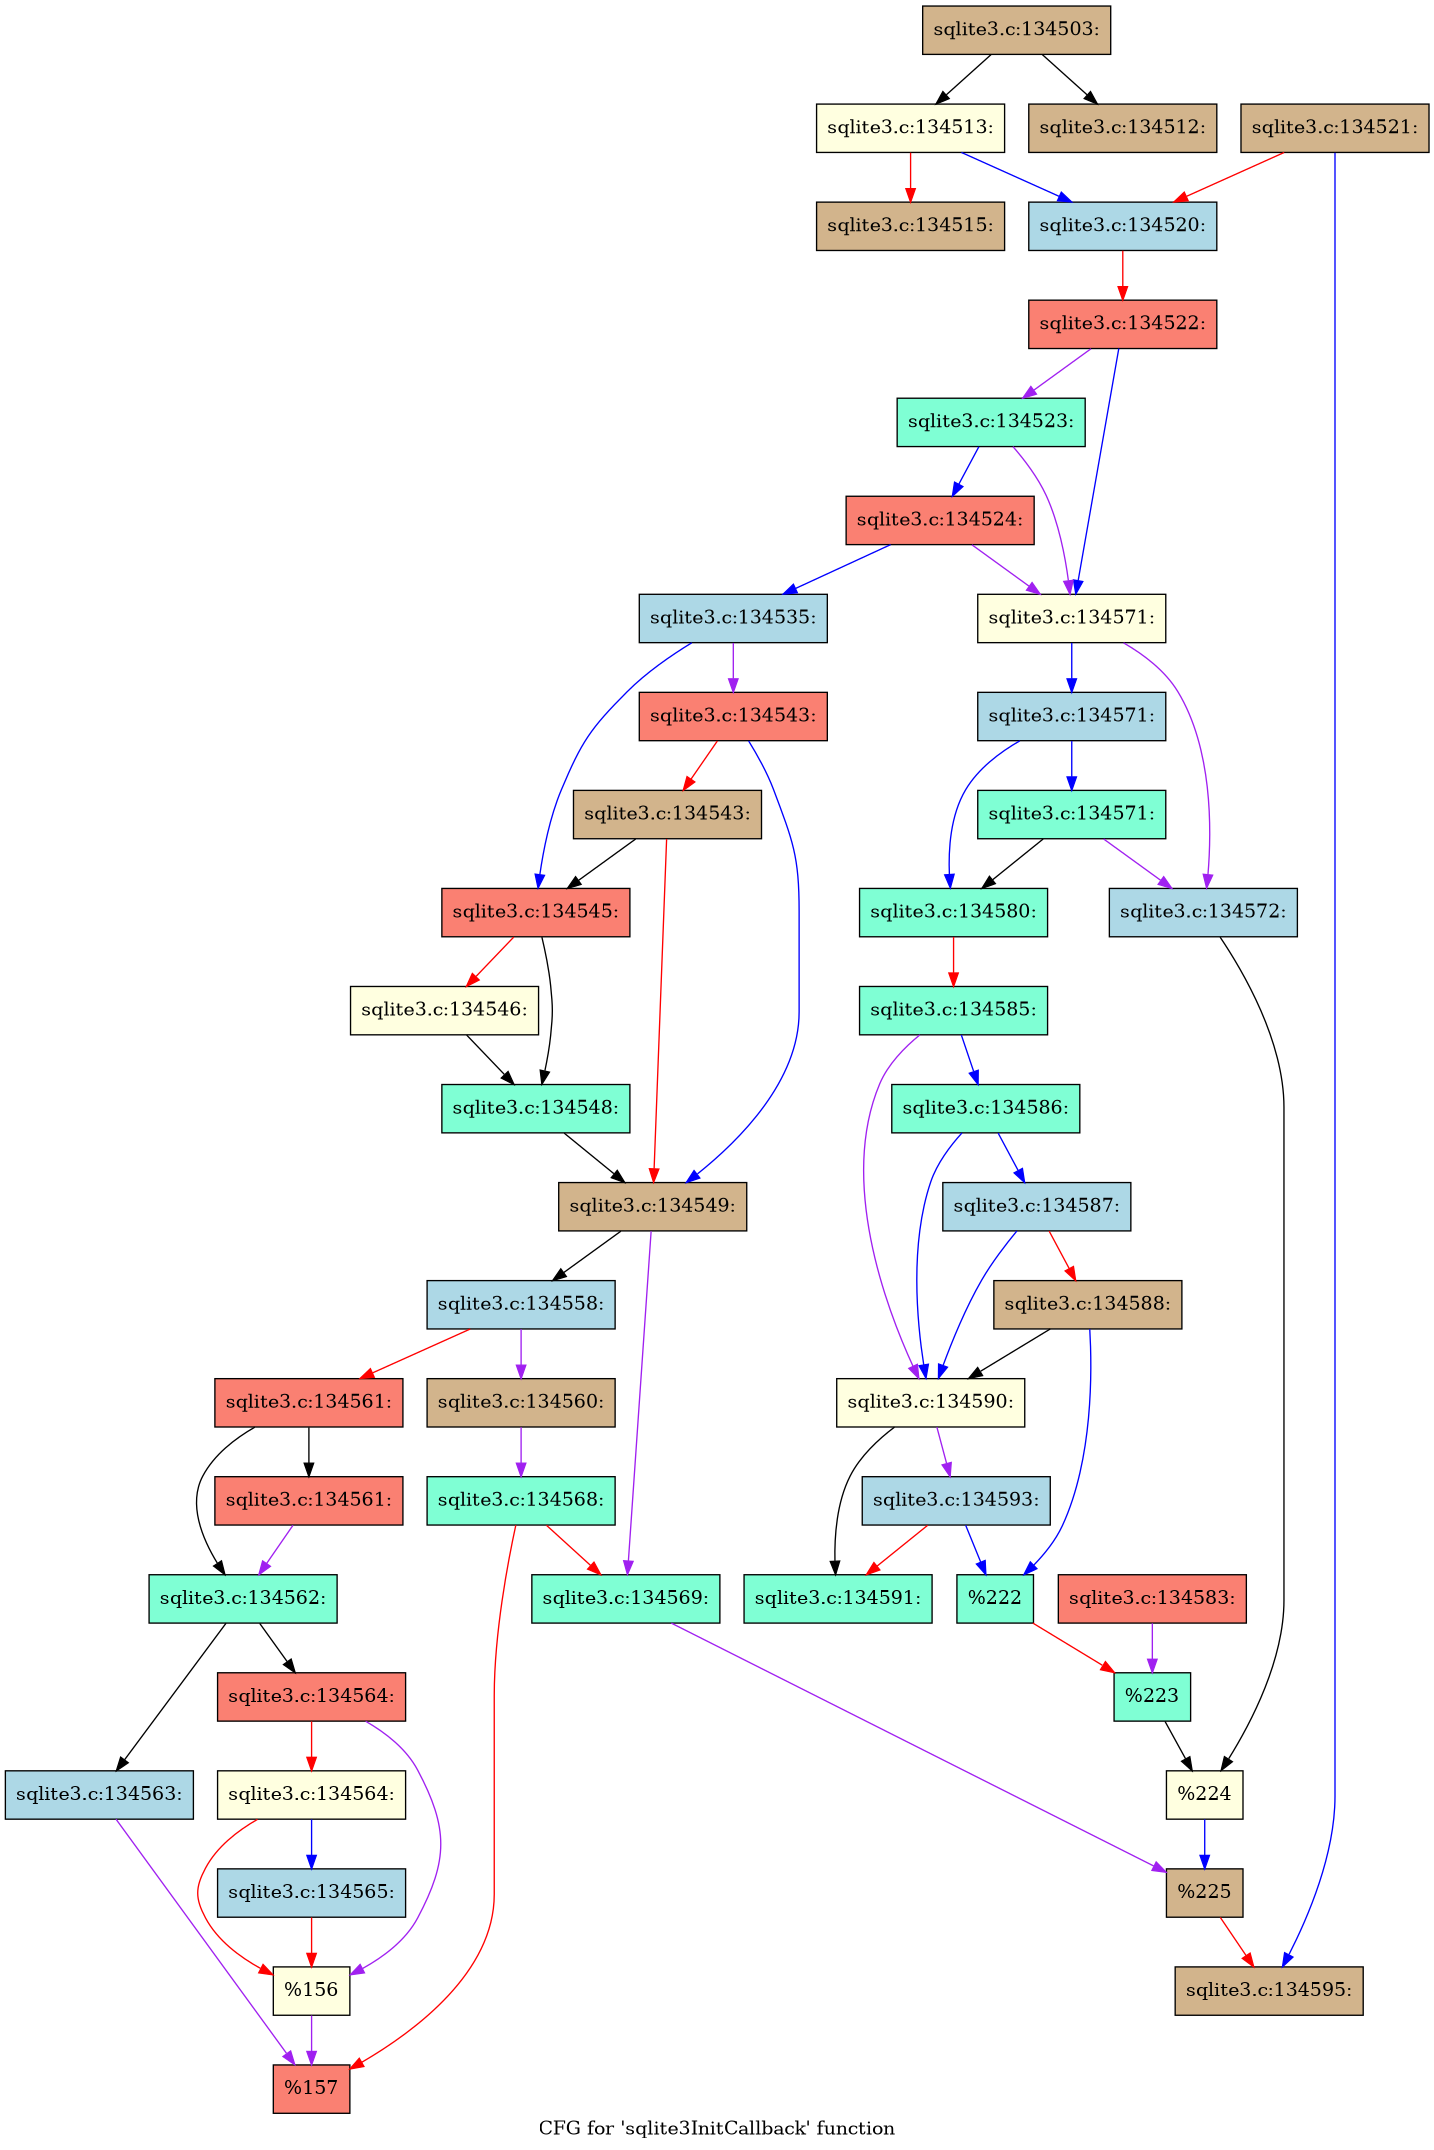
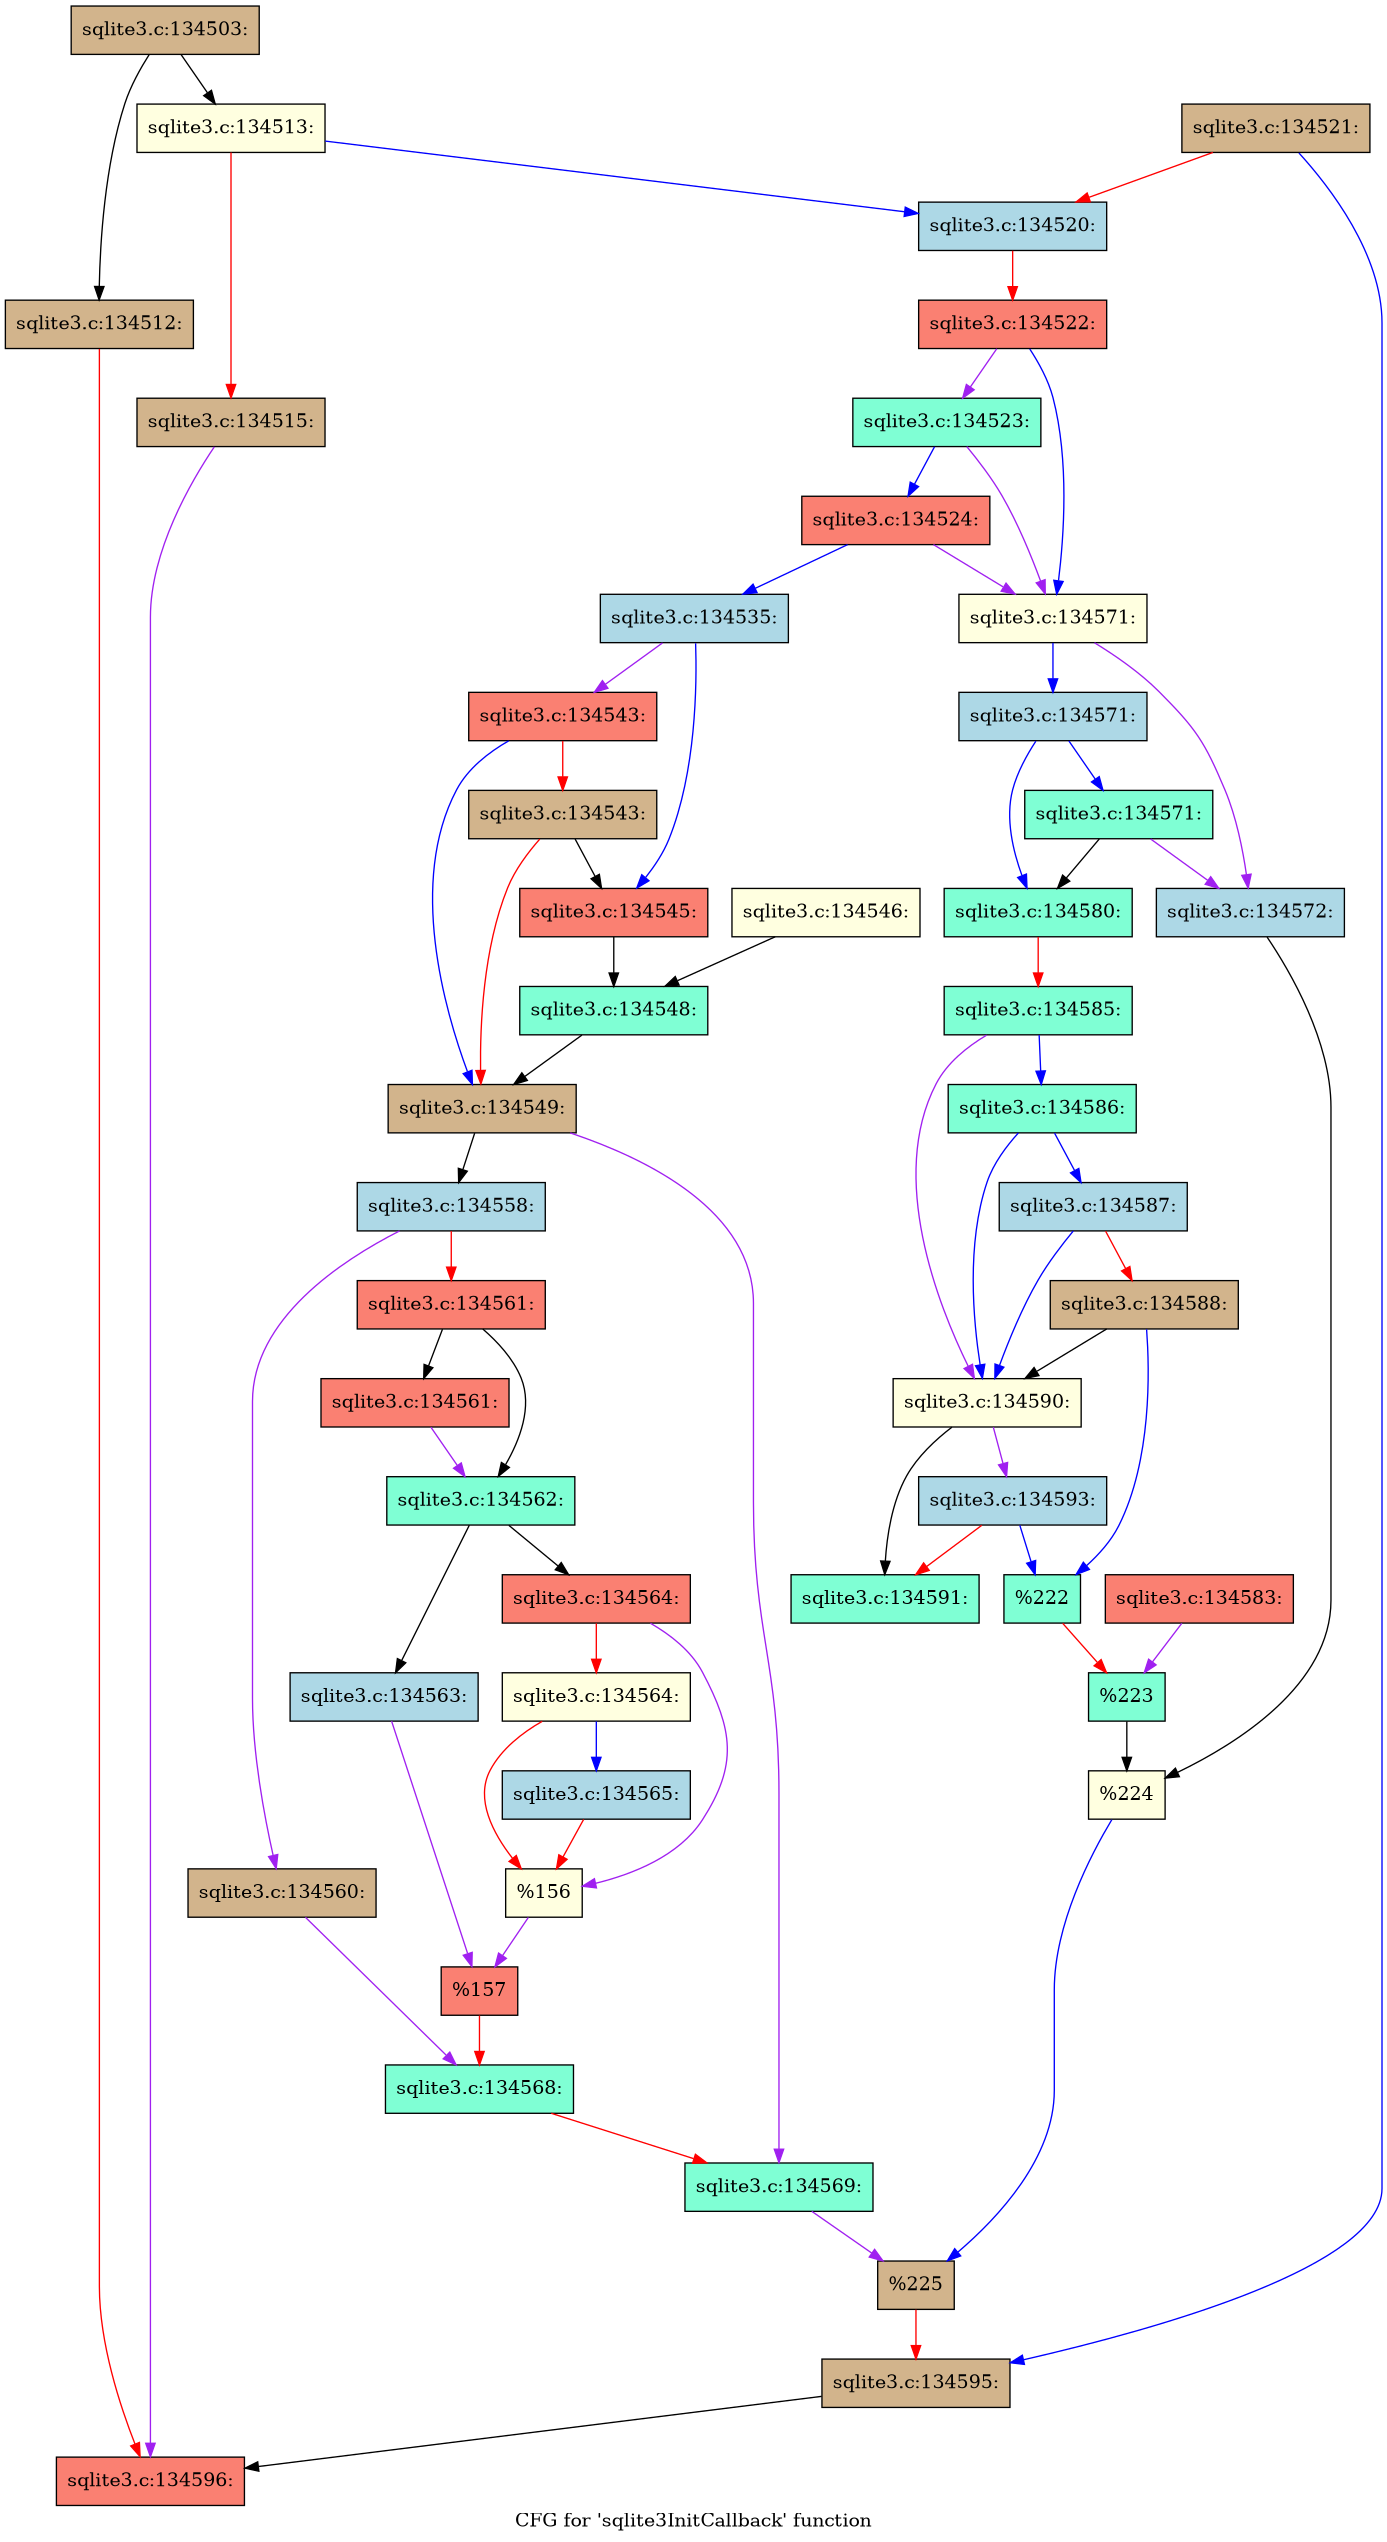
(495, 957) -> none
(494, 1821) -> (479, 2033)
none -> (150, 2481)
